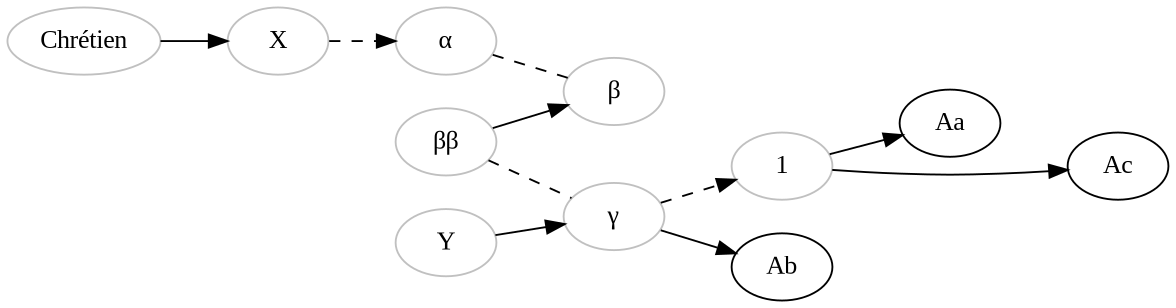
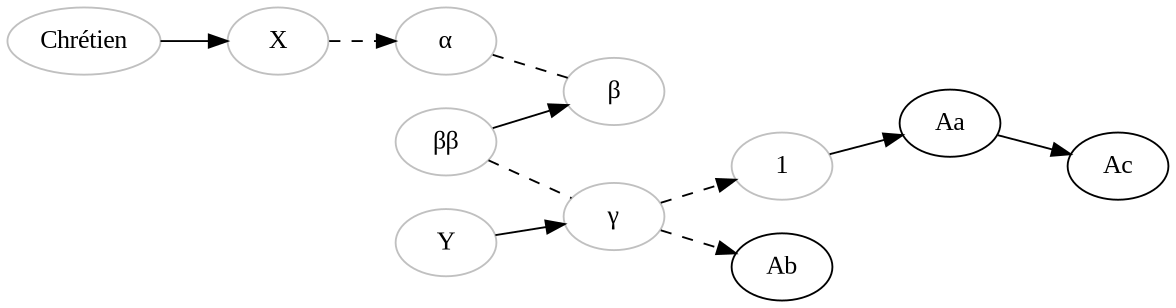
(941, 175) -> (1025, 142)
(689, 239) -> (689, 239)
